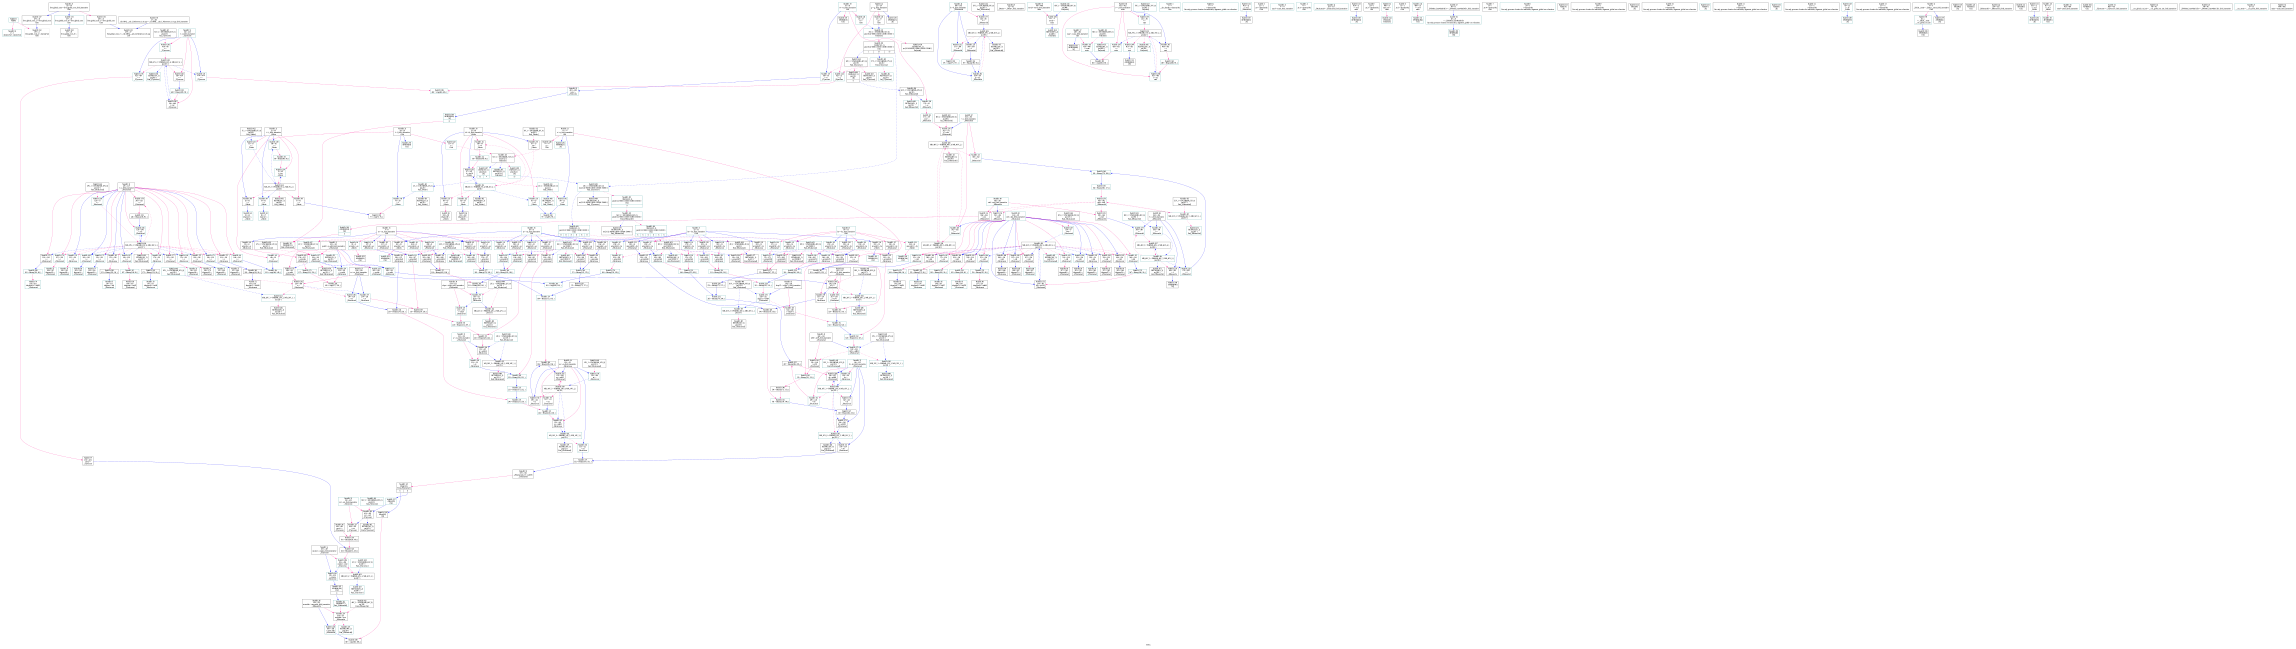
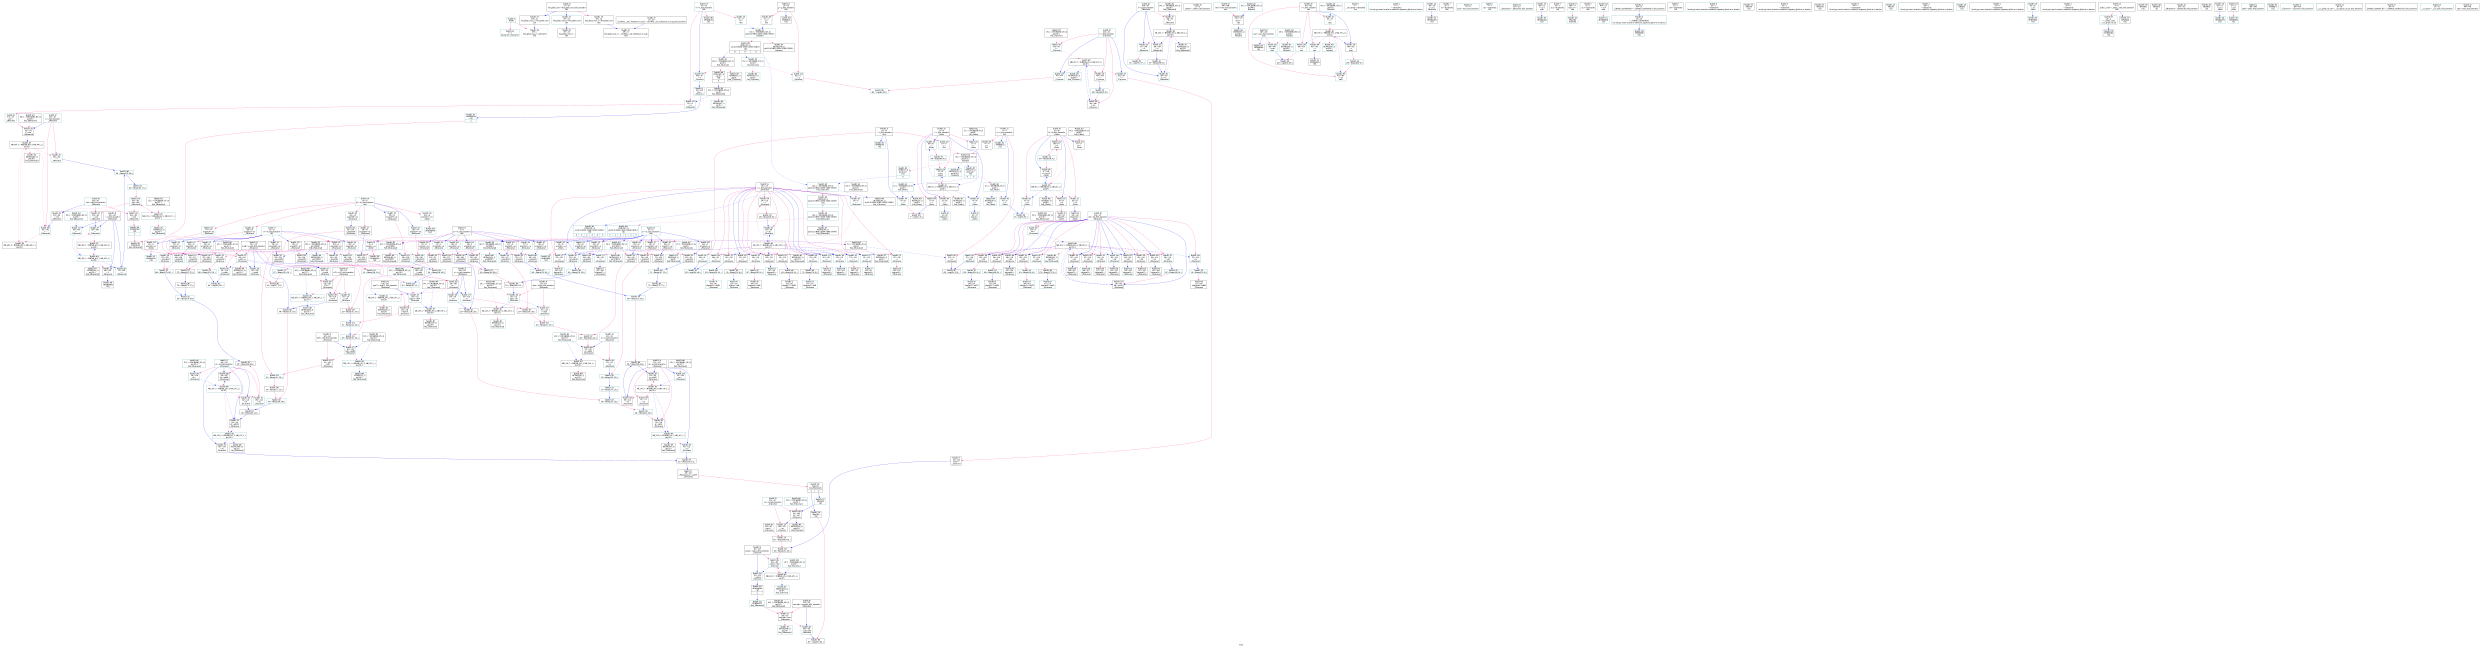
(829, 252) -> (366, 239)
